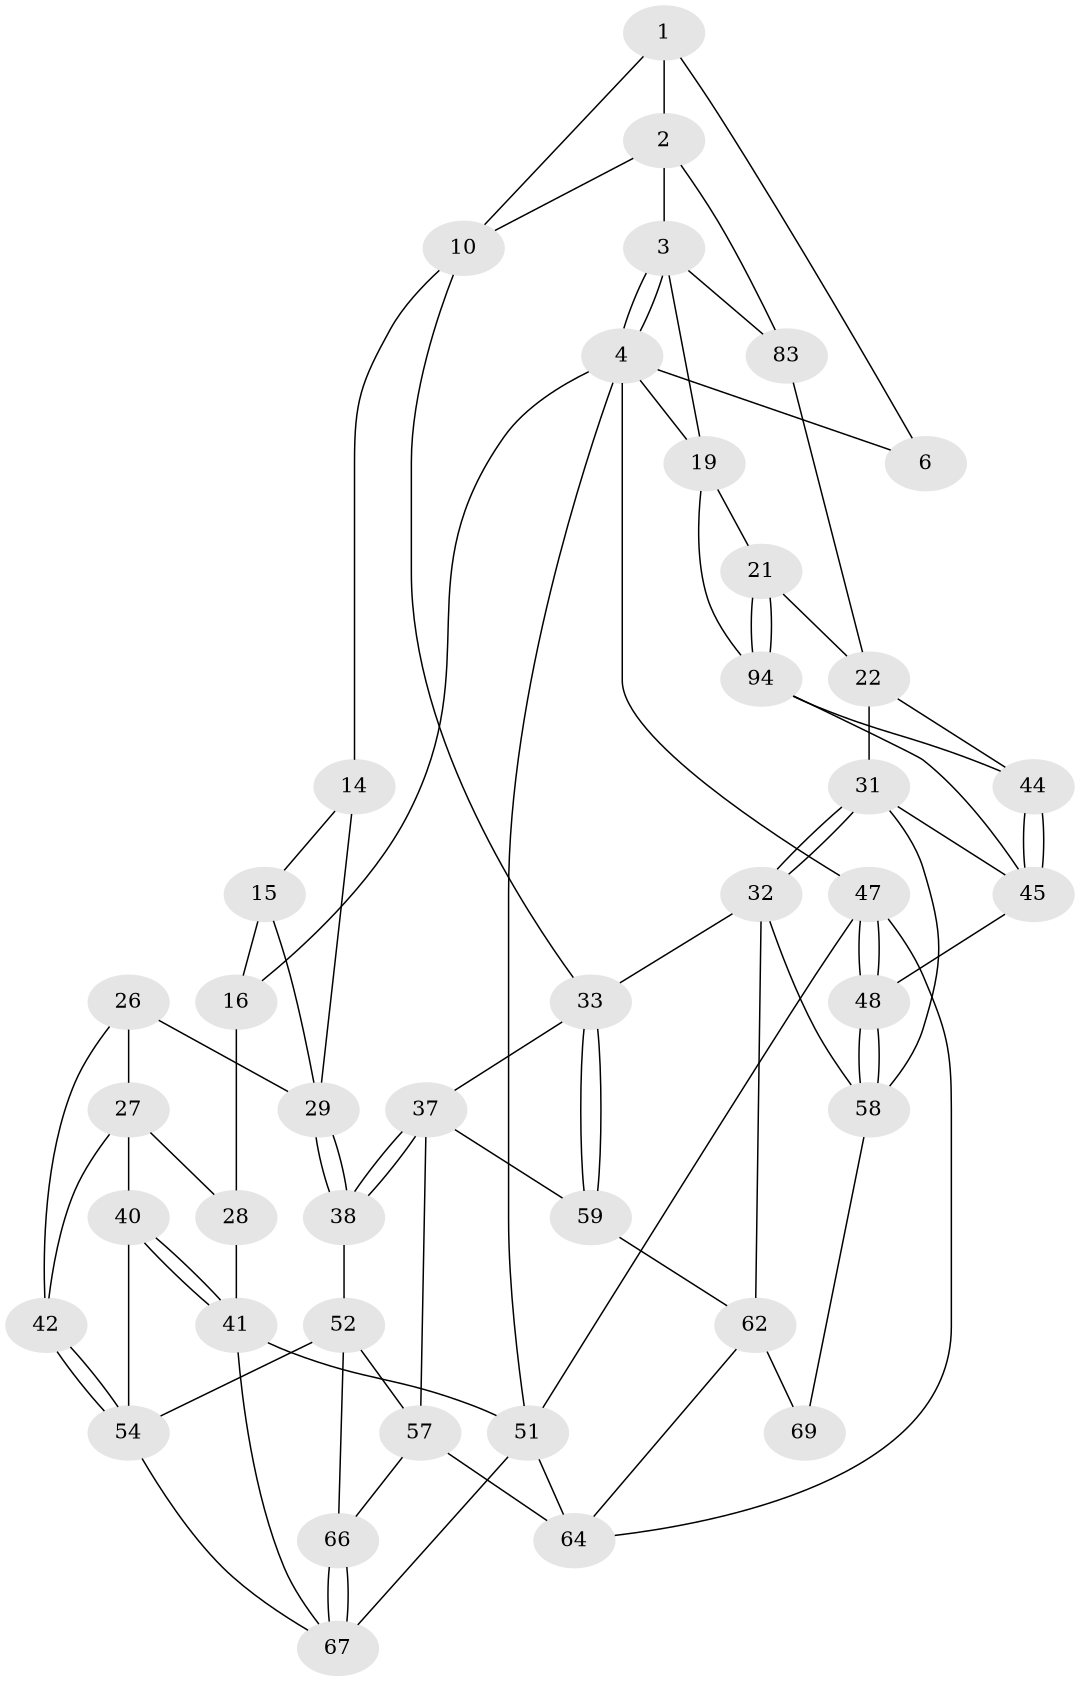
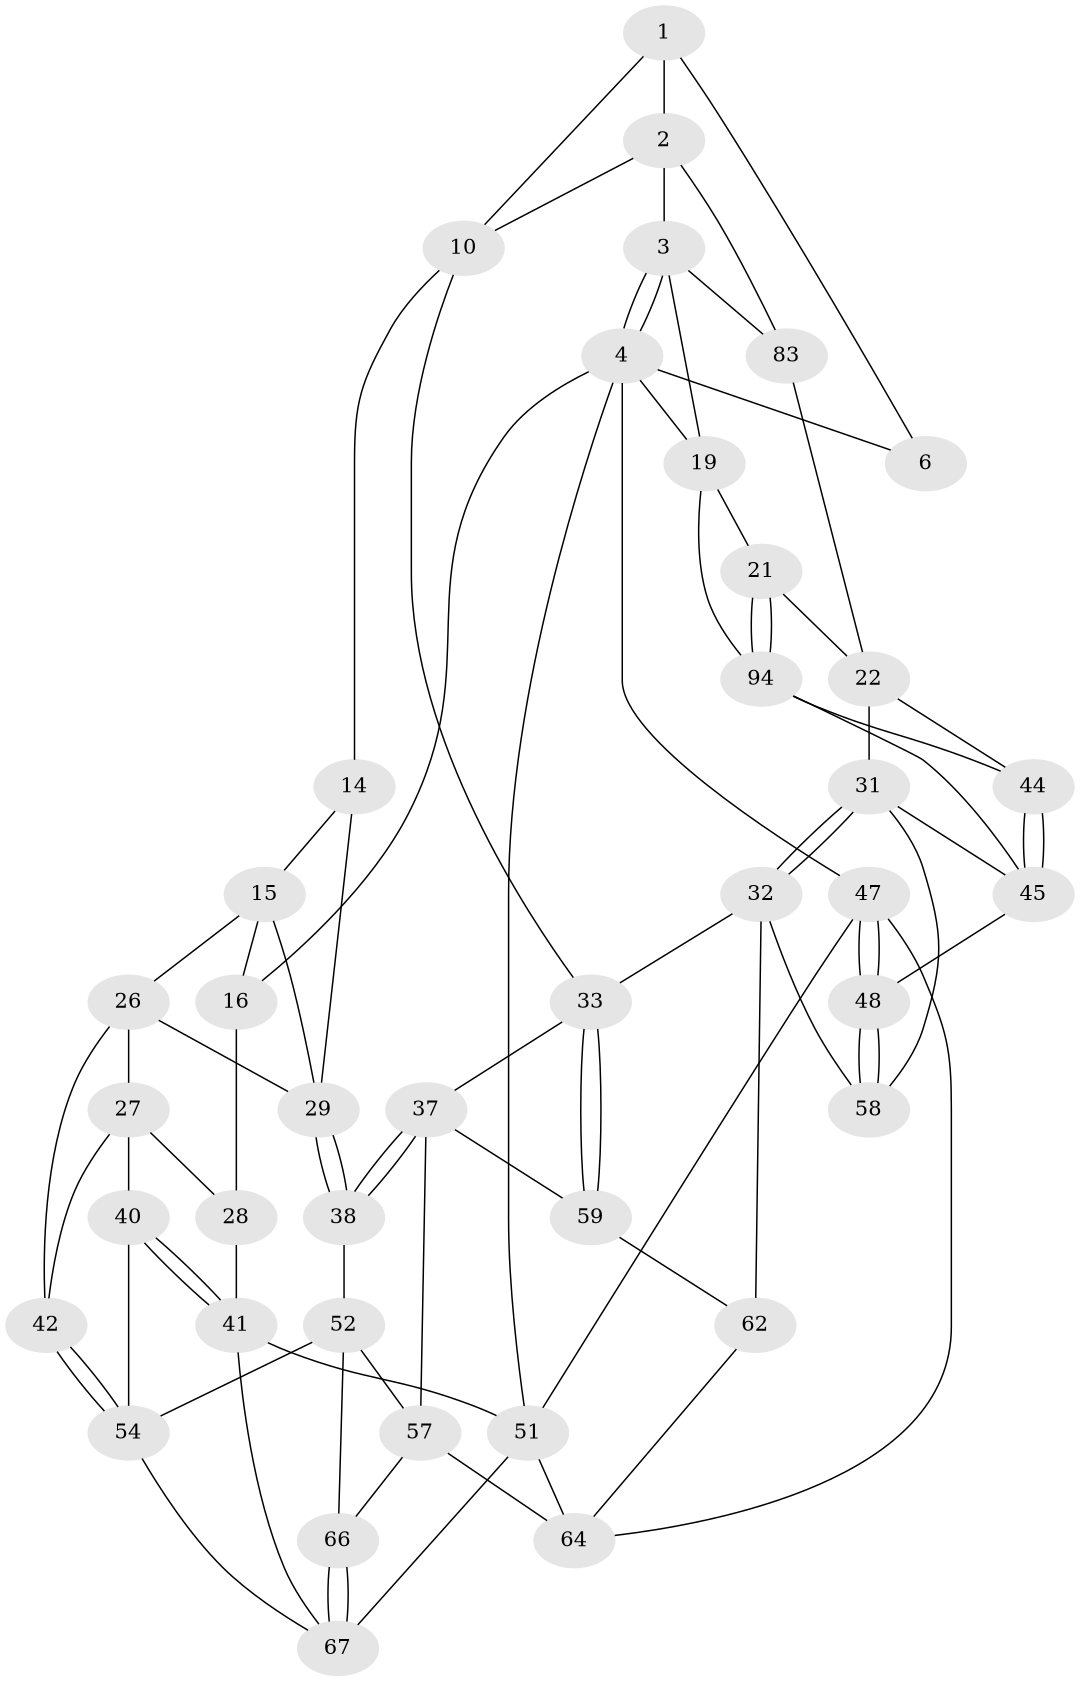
none -> (197, 948)
(805, 1433) -> none
